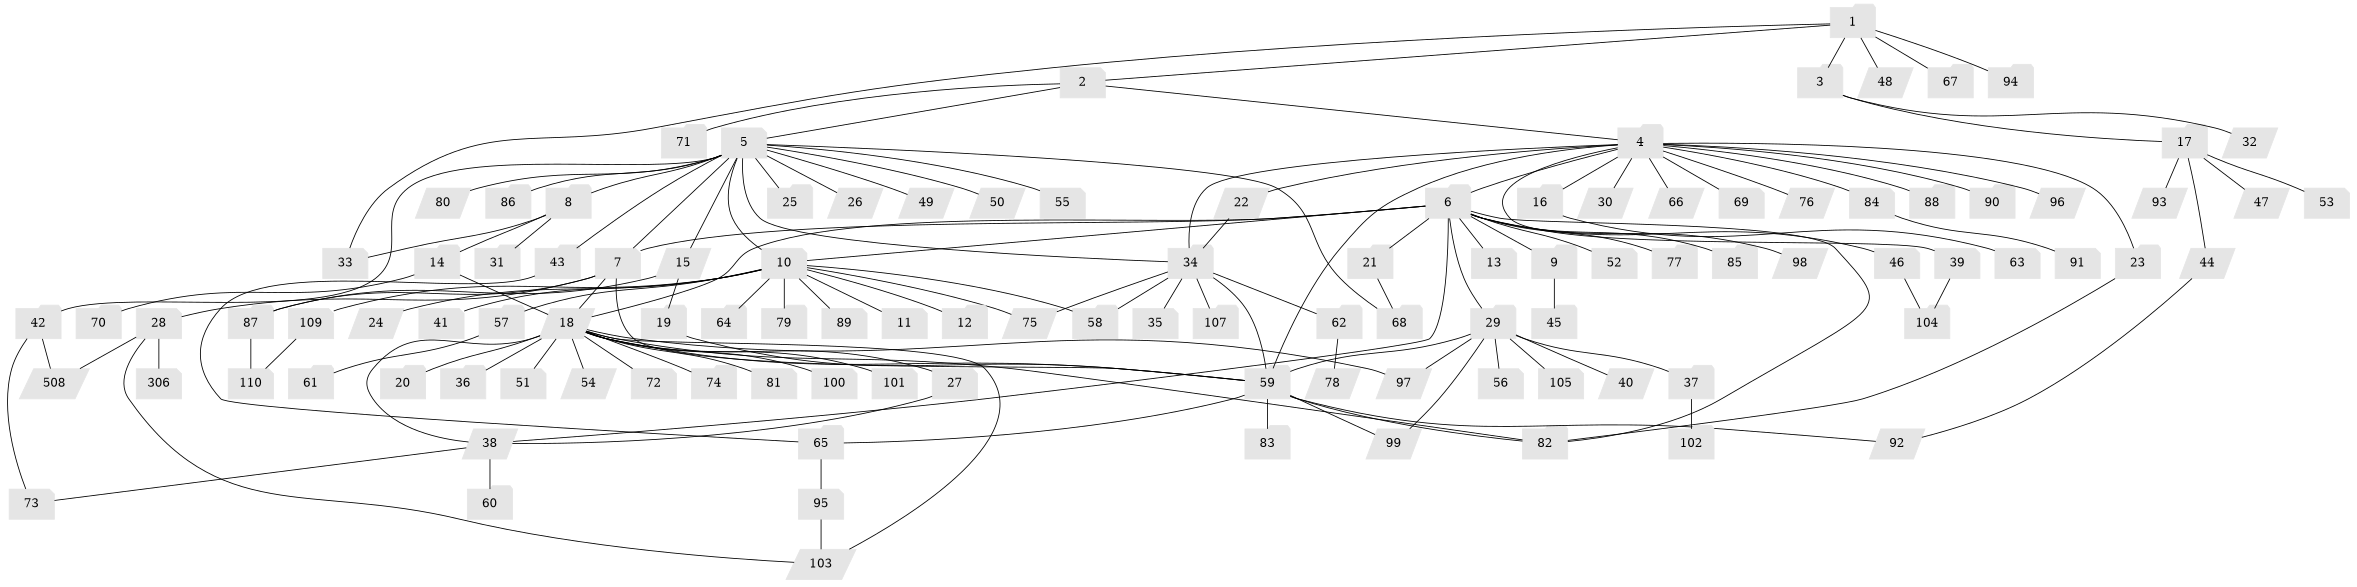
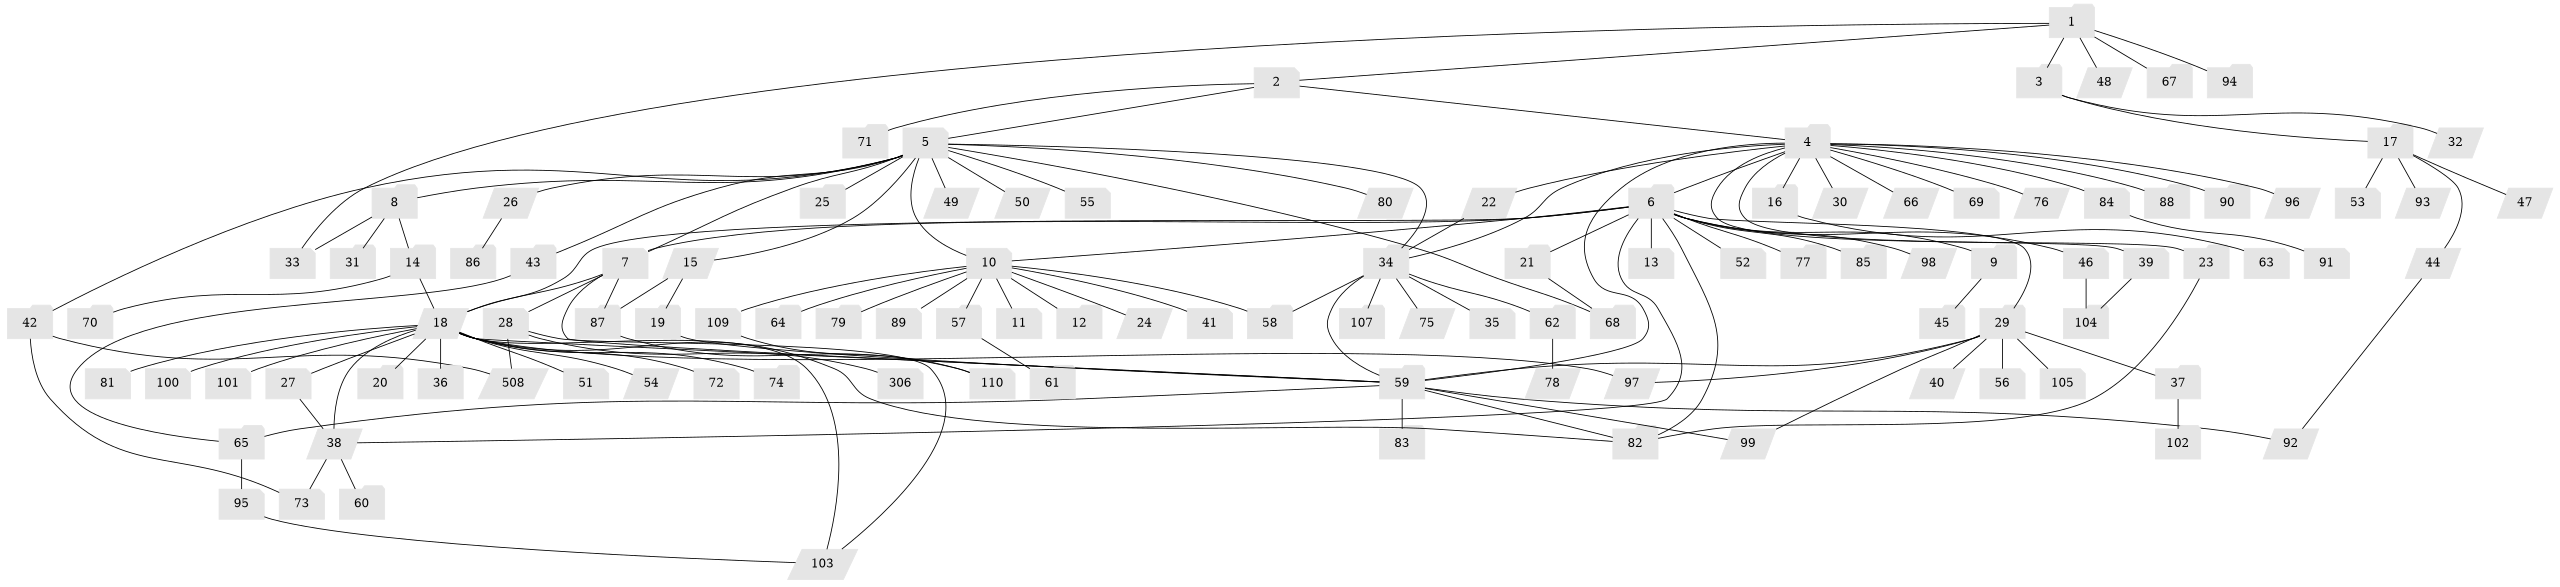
(626, 173) -> (492, 233)
(910, 287) -> none
